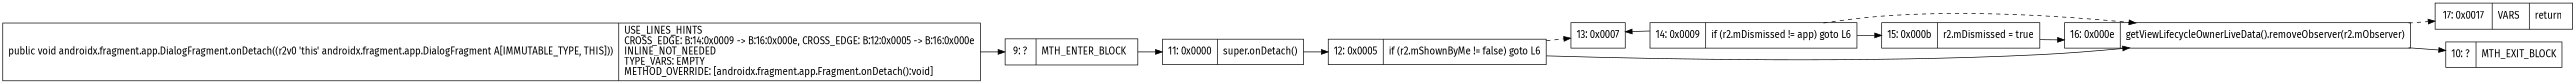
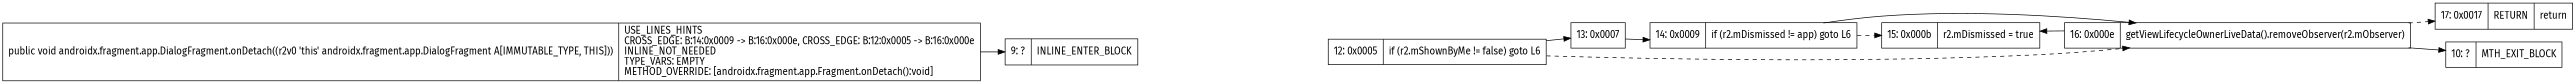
(1976, 14) -> (1976, 14)
(2509, 16) -> (2511, 16)
(1641, 31) -> (1634, 39)
(1866, 35) -> (1866, 35)
(1555, 40) -> (1555, 40)
(2049, 40) -> (2056, 31)
(1084, 52) -> (1085, 52)
(1233, 52) -> none
(1835, 60) -> (1835, 60)
